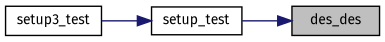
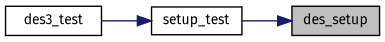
(54, 21) -> (54, 21)
(336, 21) -> (336, 21)
